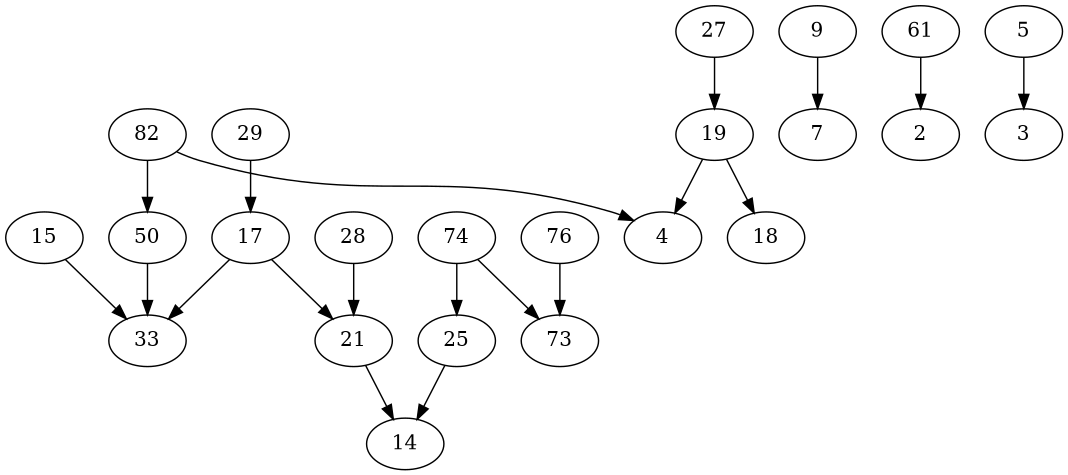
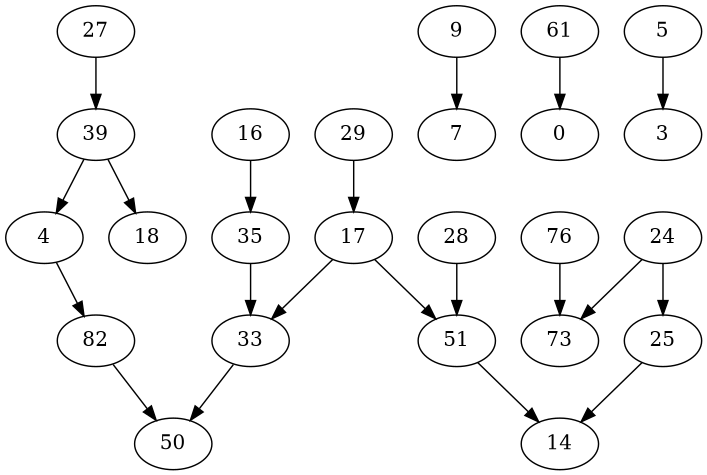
none -> (251, 135)
(715, 135) -> (96, 135)
(921, 135) -> (560, 135)
(398, 186) -> (67, 283)
(44, 238) -> (251, 238)
(457, 238) -> (663, 238)
(147, 282) -> (216, 387)
(354, 341) -> (457, 341)
